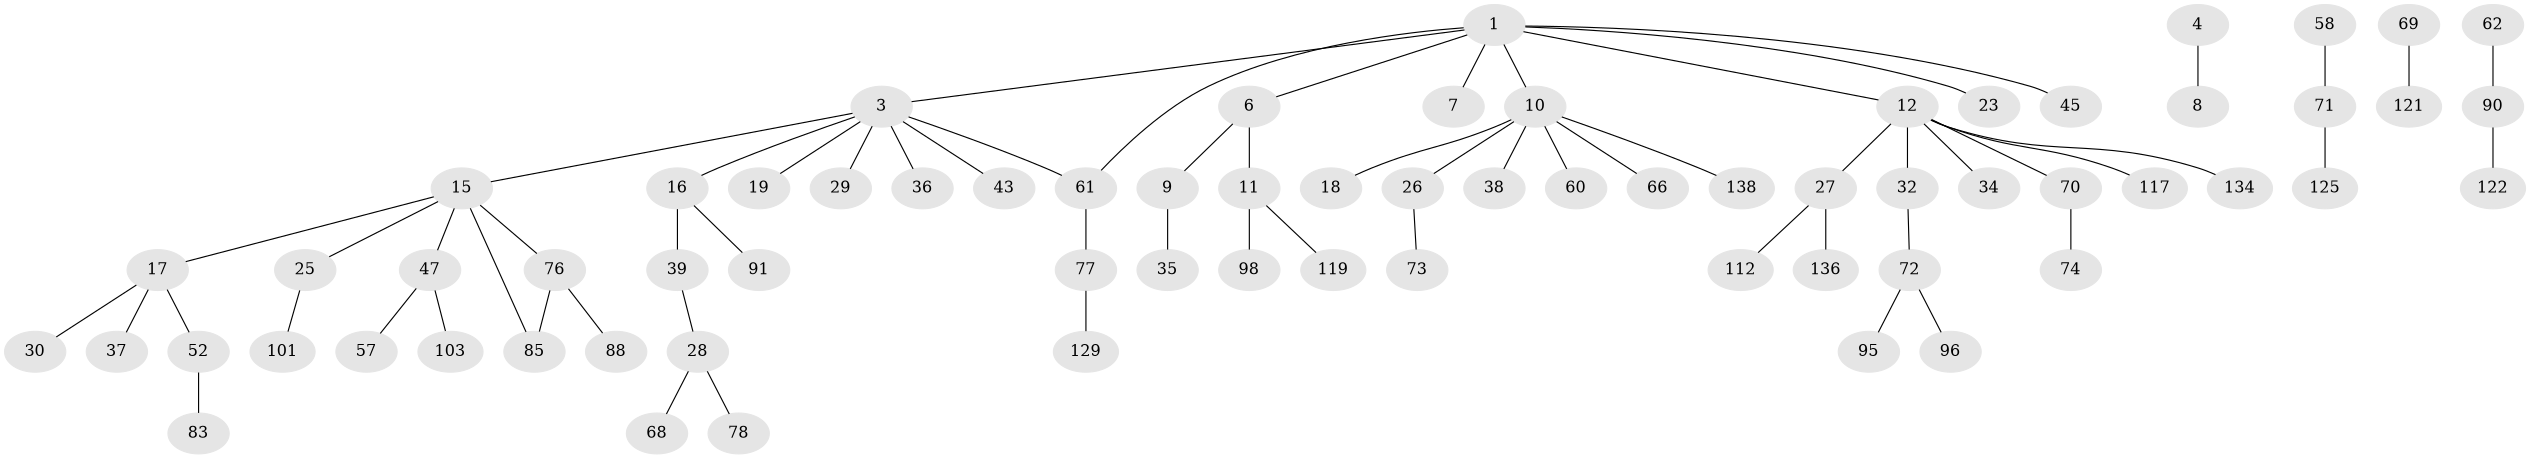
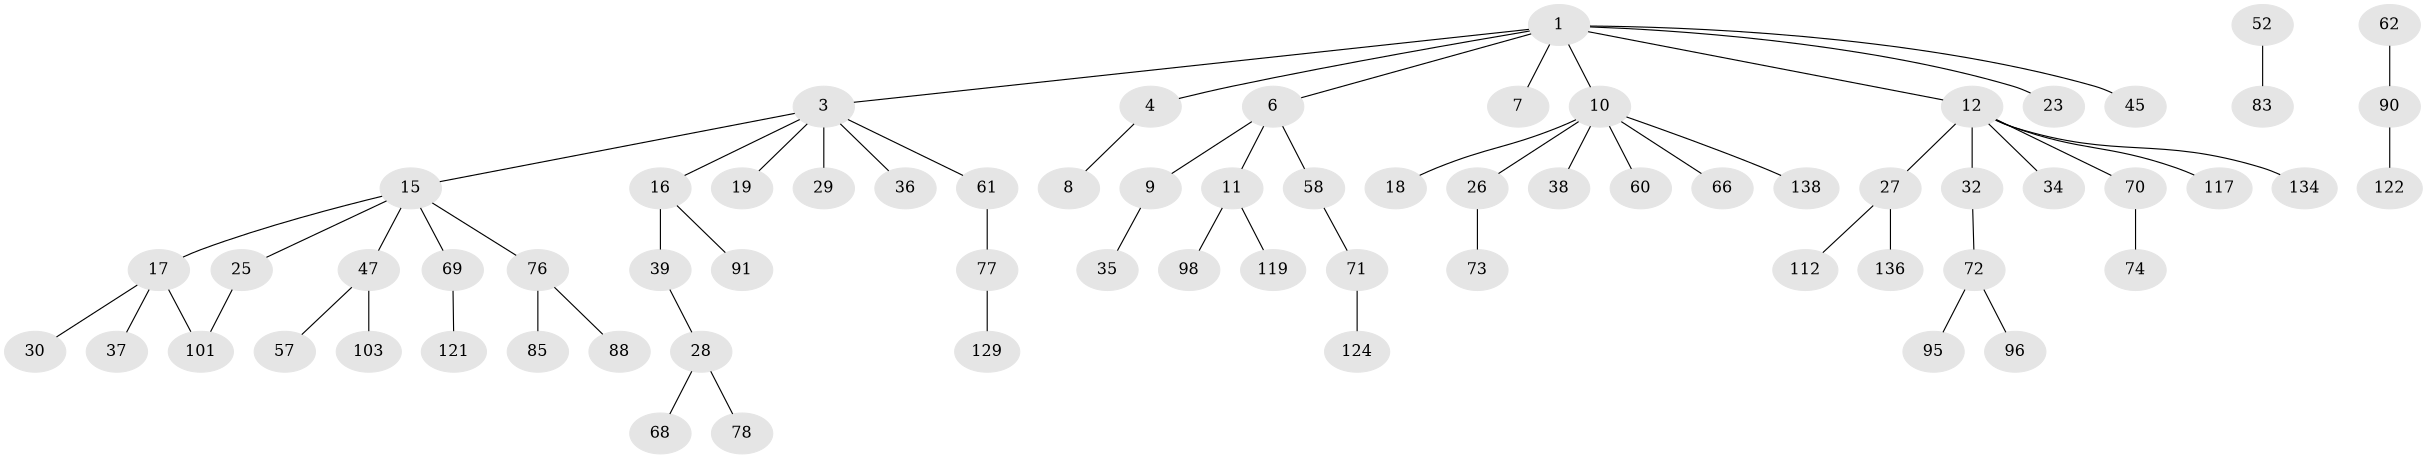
(1267, 63) -> (1354, 62)
none -> (1294, 148)
(1004, 188) -> none
(2325, 188) -> (1357, 352)
(498, 270) -> (432, 229)
(178, 311) -> (180, 311)
